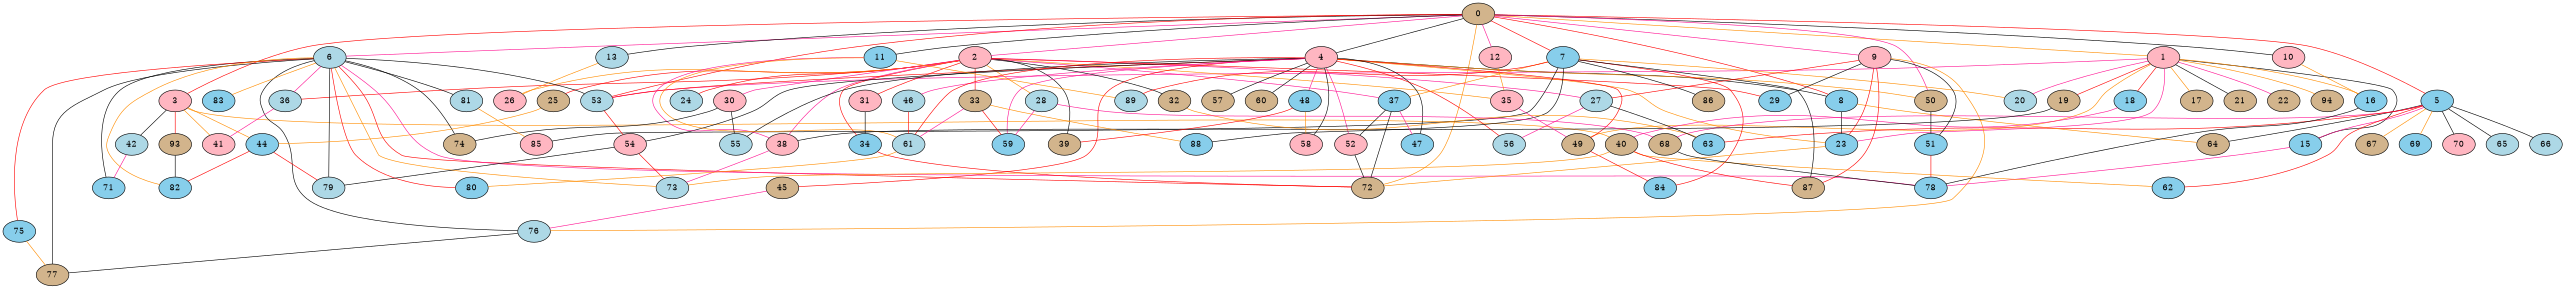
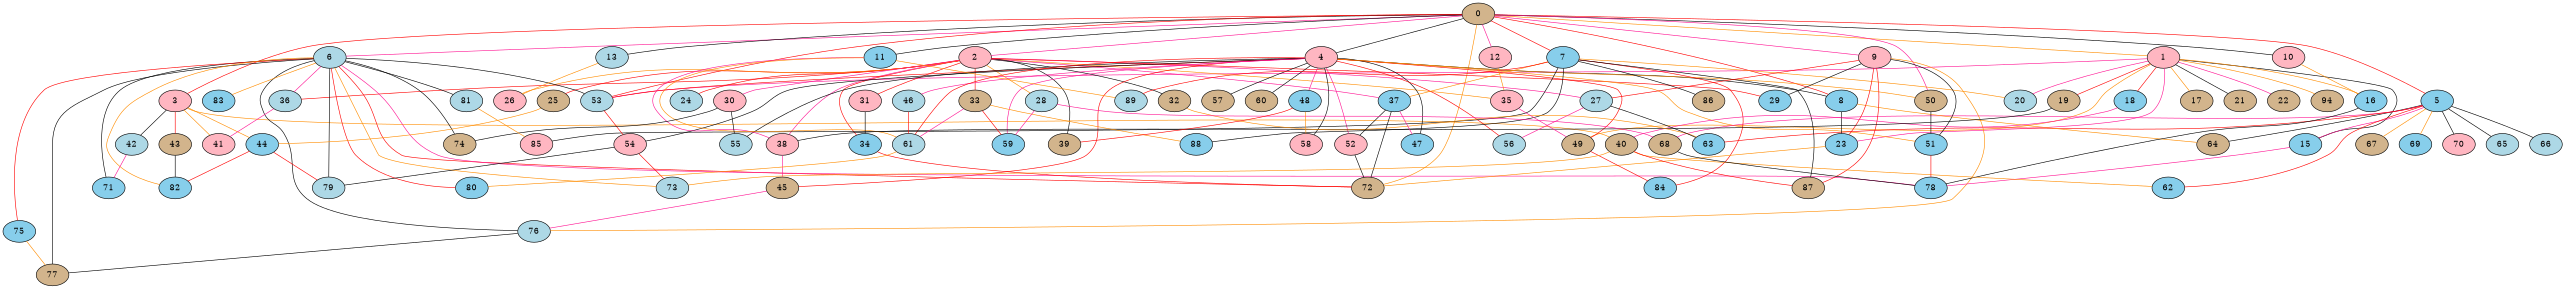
(1623, 89) -> (1646, 88)
(175, 144) -> (175, 144)
(728, 167) -> (782, 163)
